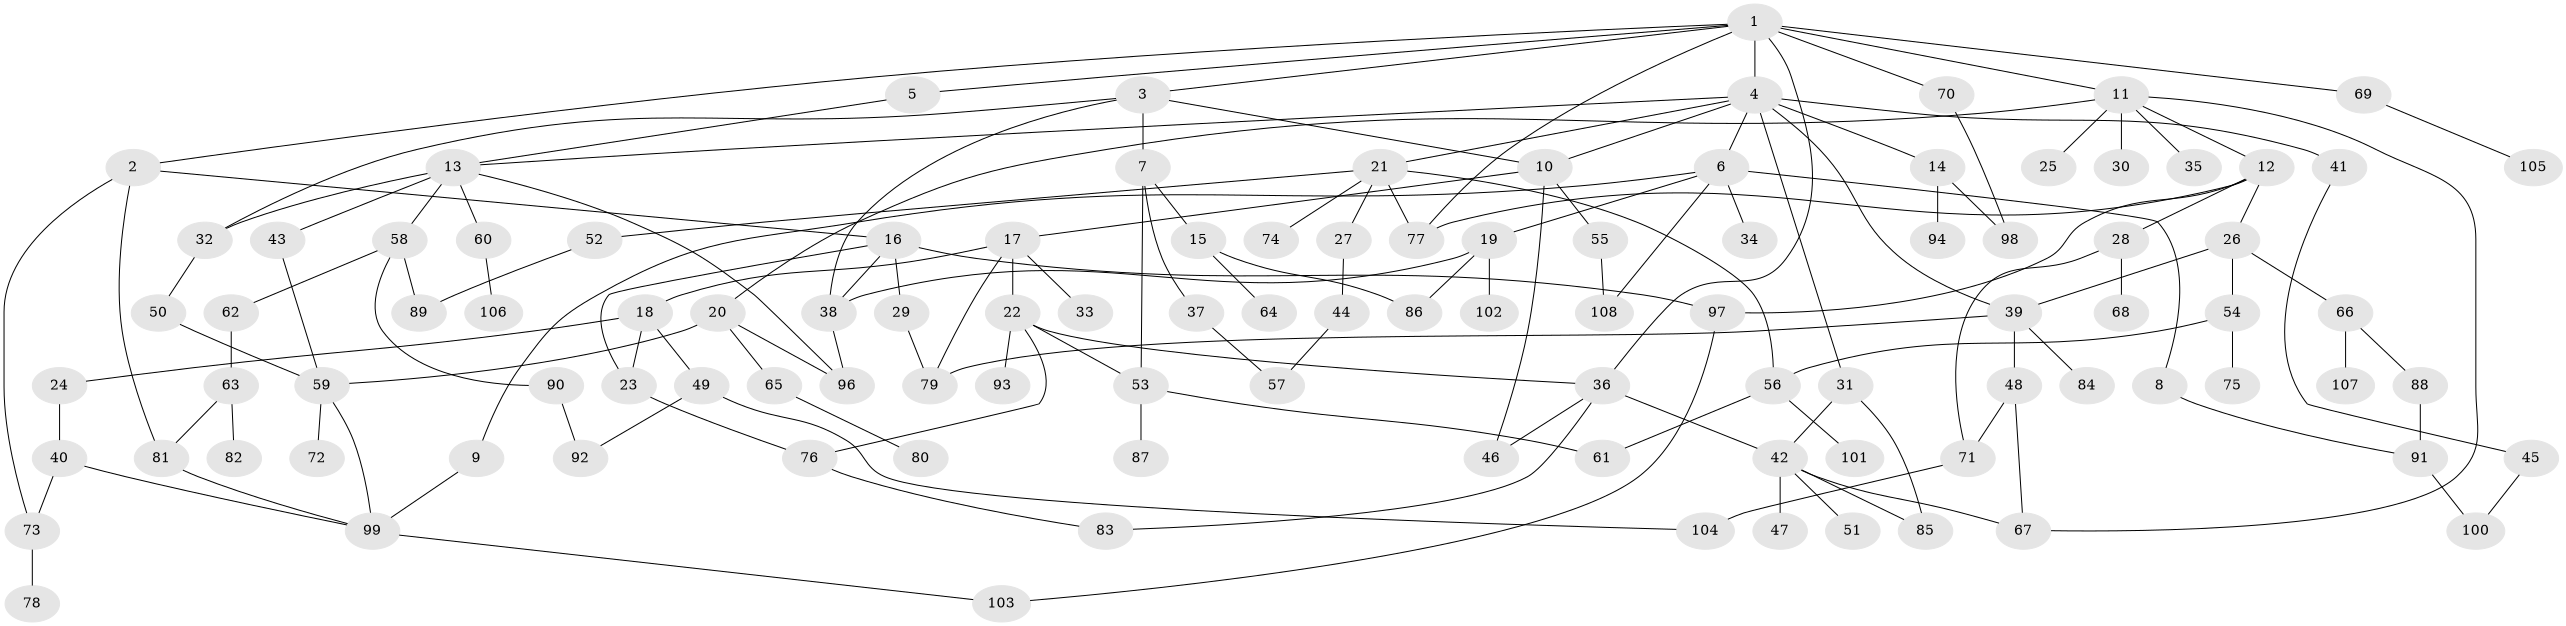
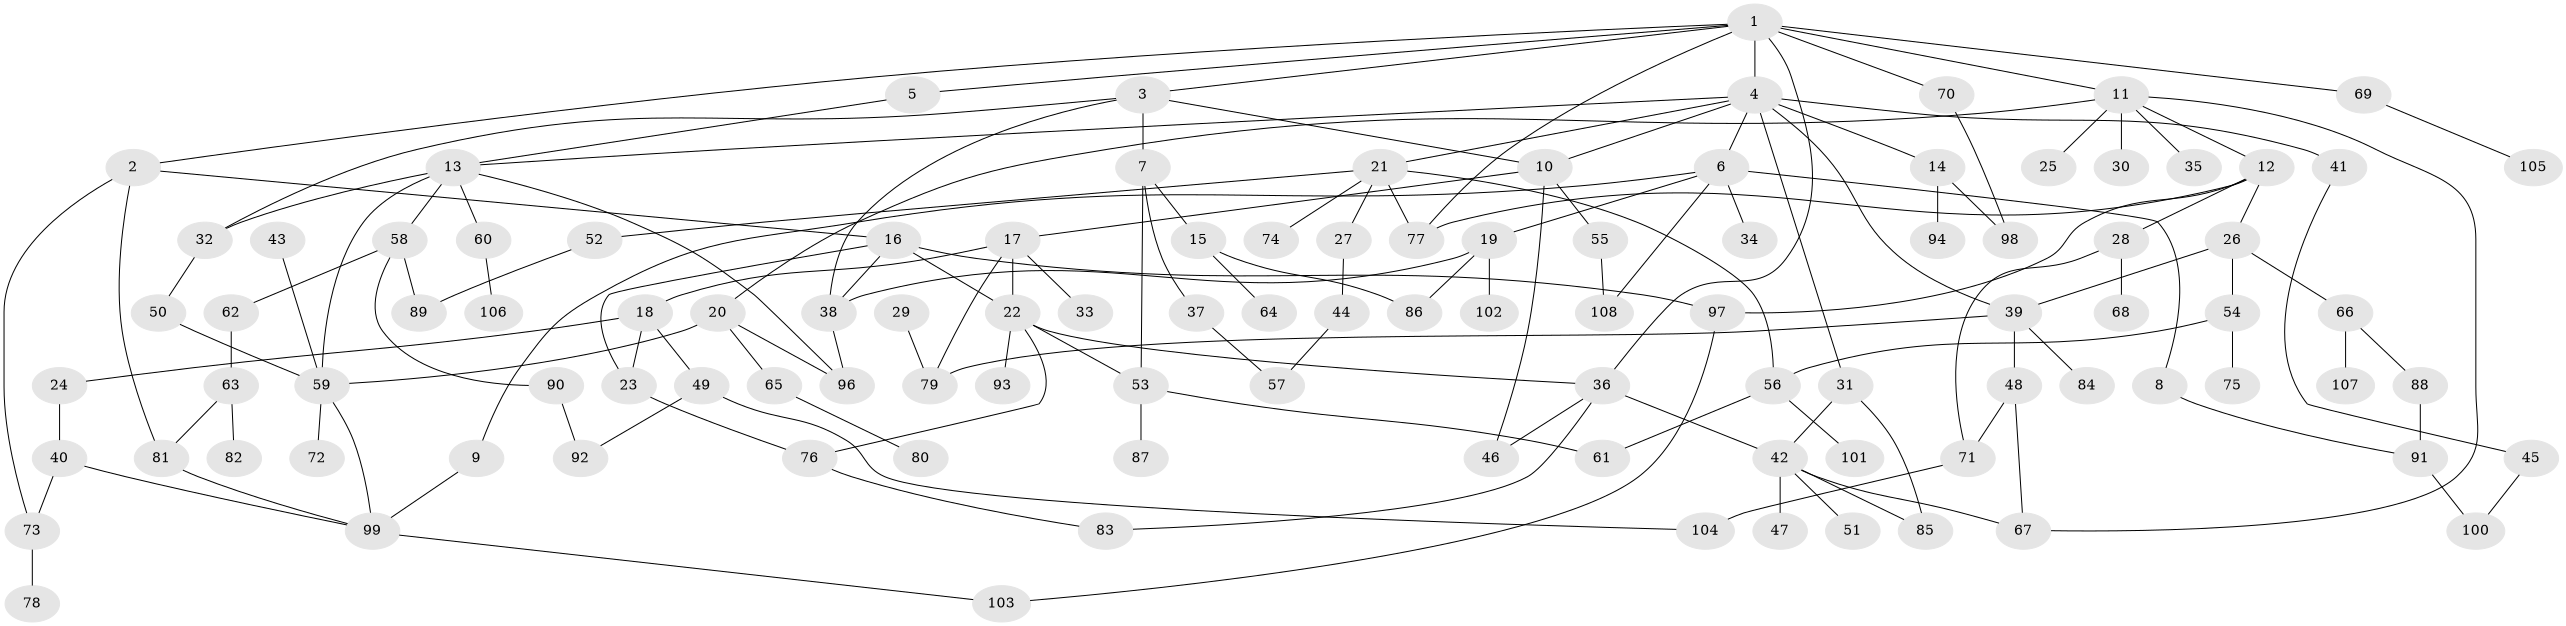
(365, 203) -> (346, 253)
(898, 277) -> (945, 272)
